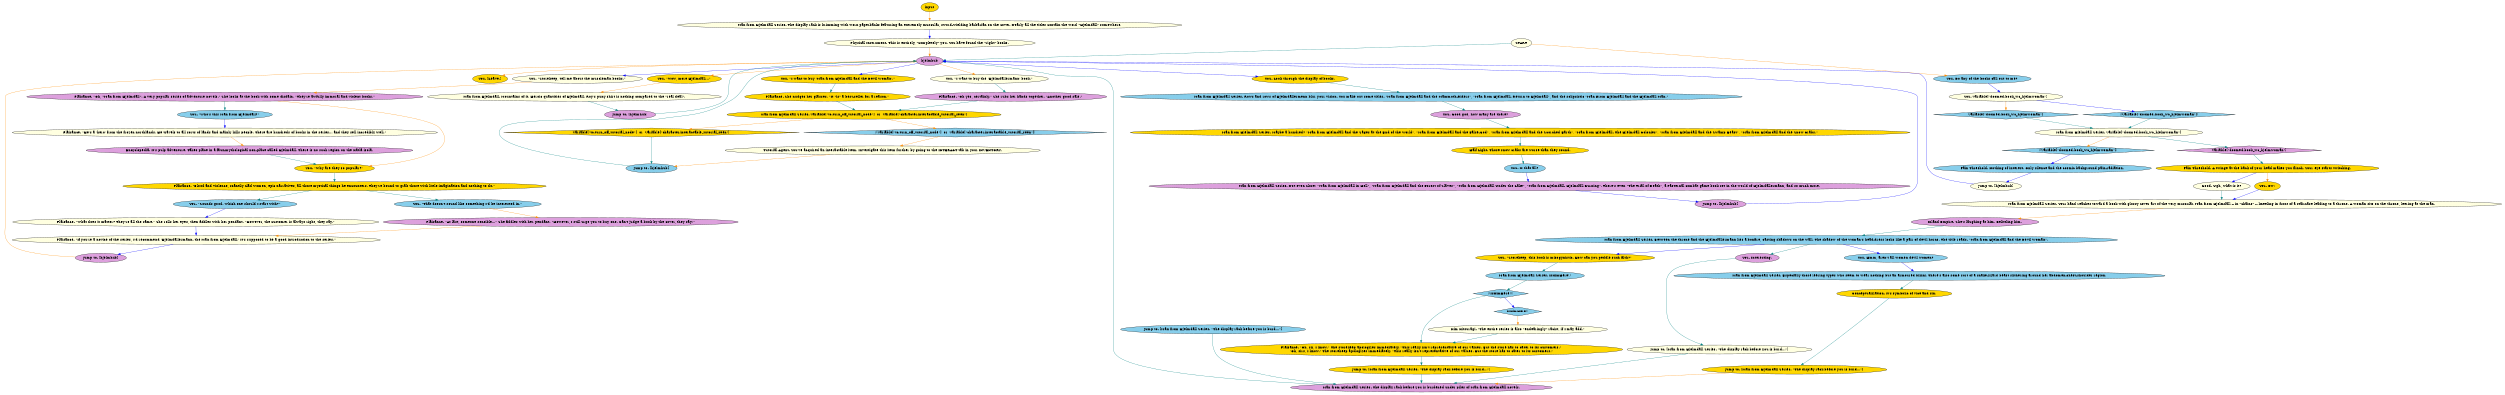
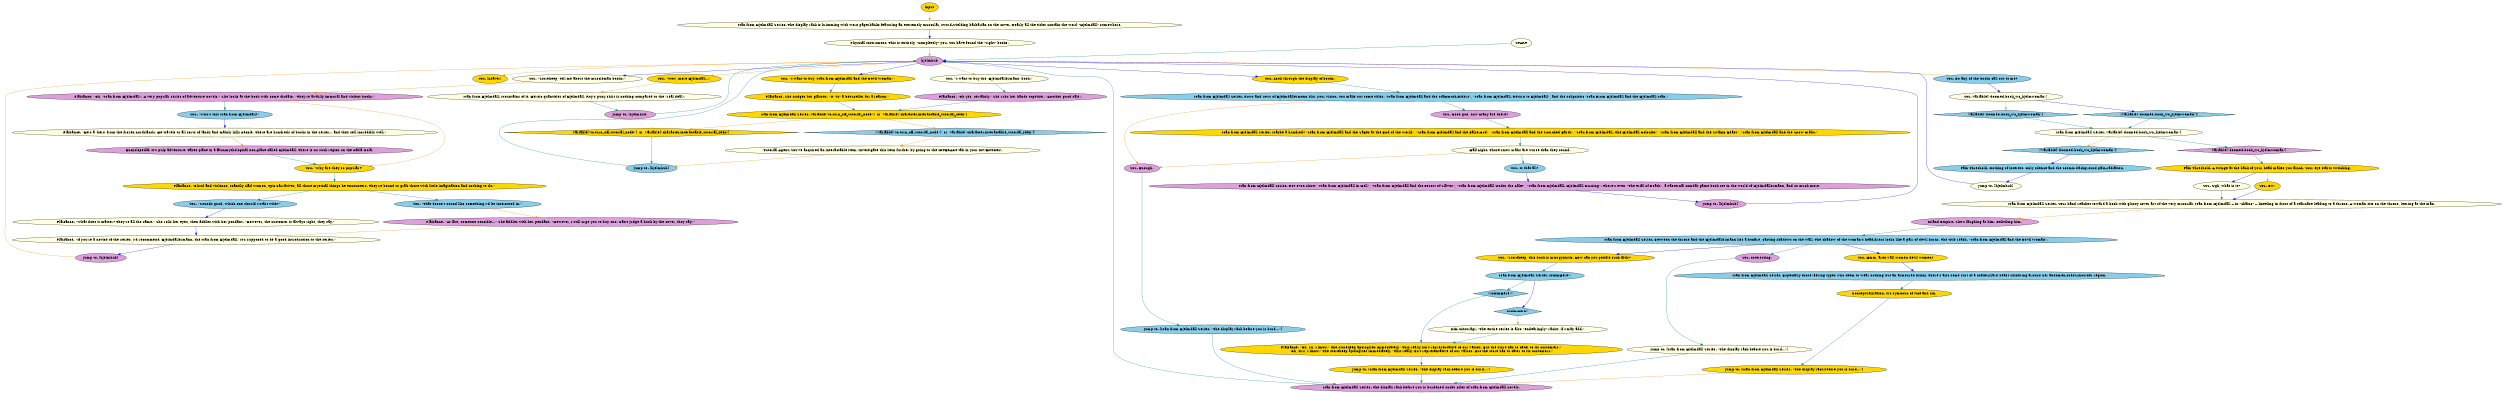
(1738, 60) -> (1445, 65)
(1520, 150) -> (1520, 150)
none -> (1142, 168)
(2222, 186) -> (2222, 186)
(1896, 258) -> (1896, 258)
(1509, 302) -> (1532, 294)
